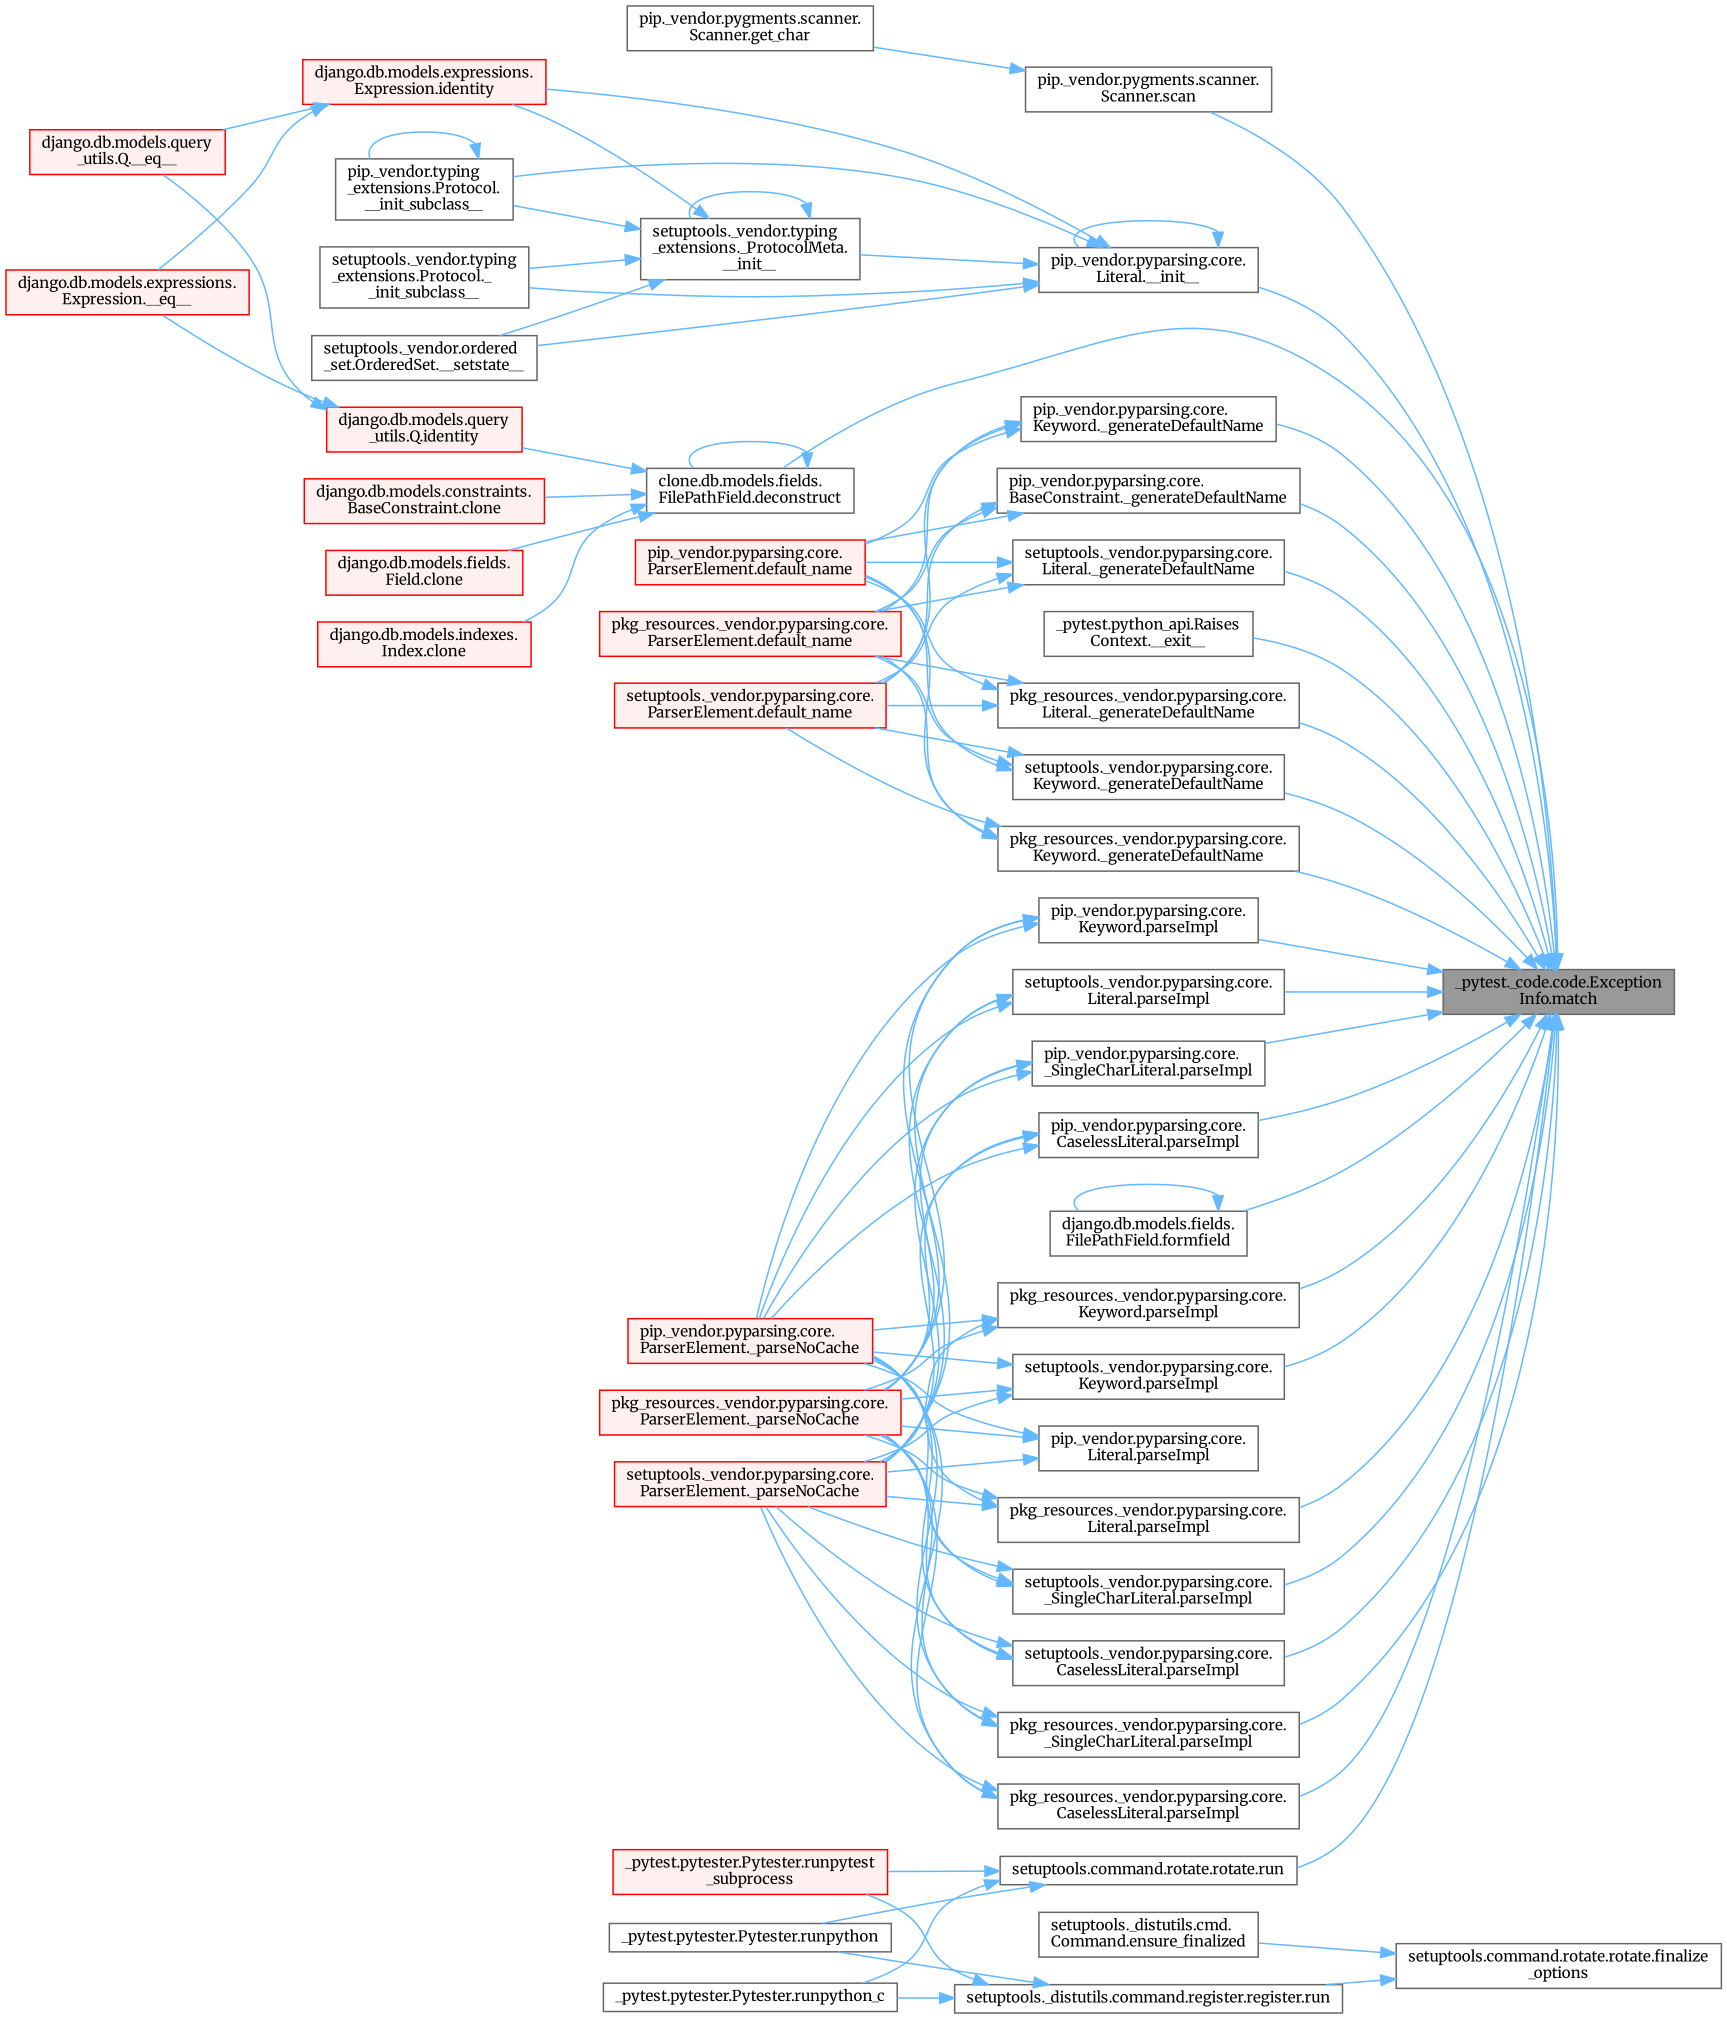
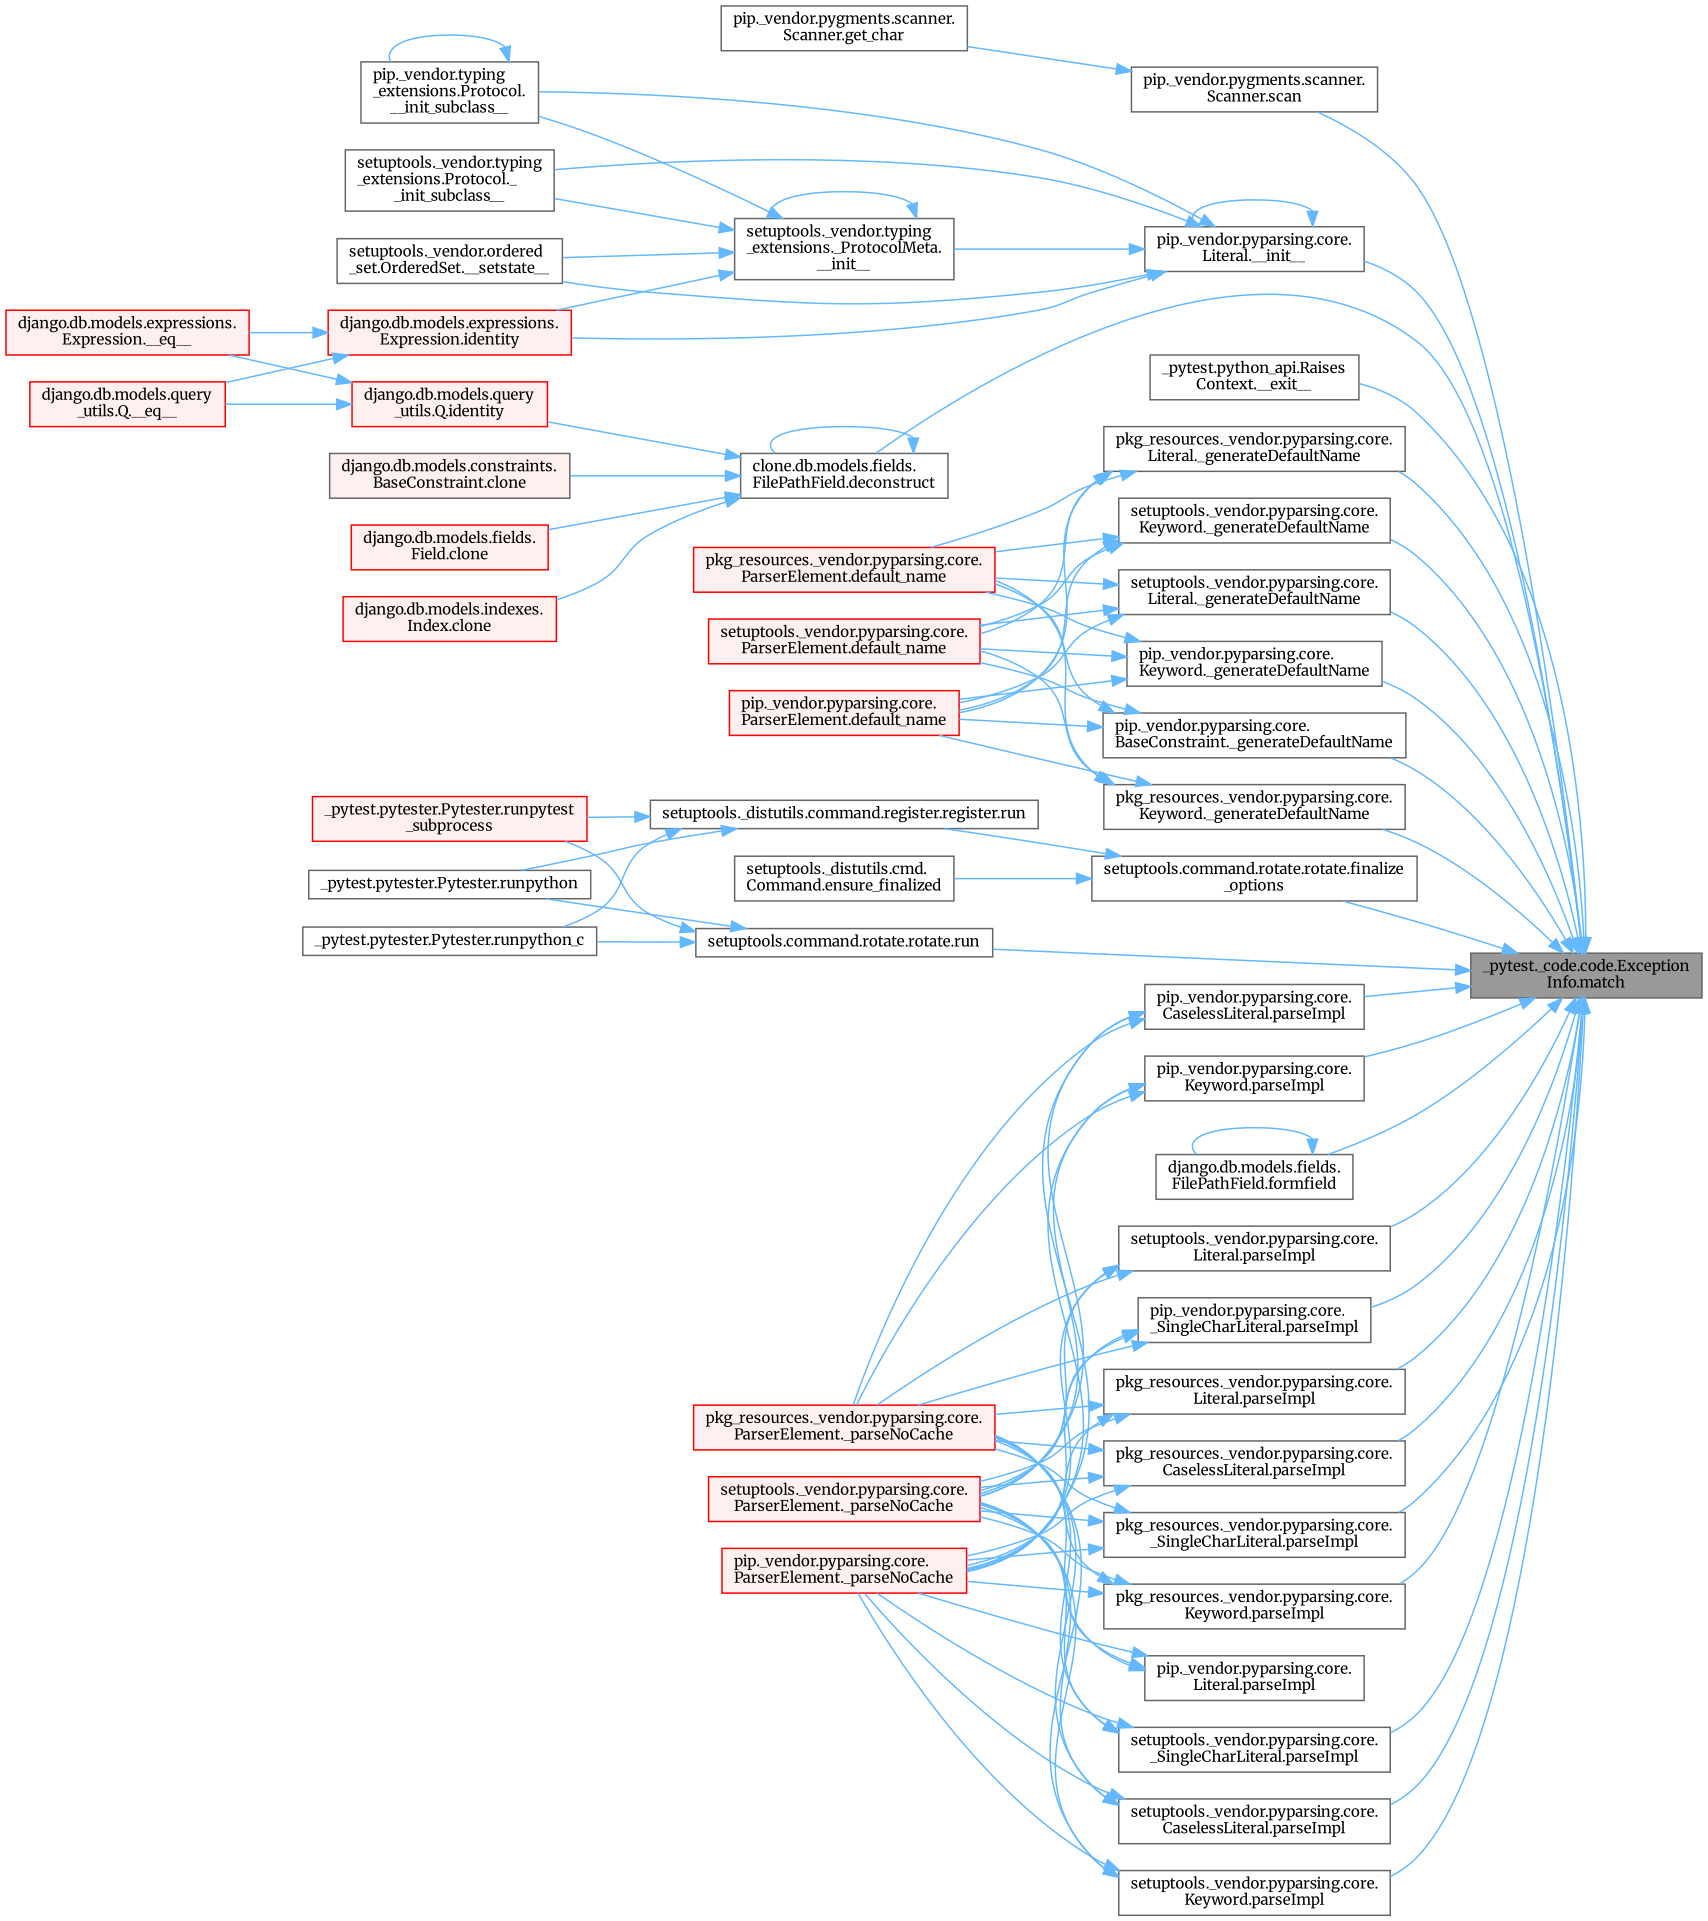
(424, 501) -> (450, 476)
none -> (1423, 924)
